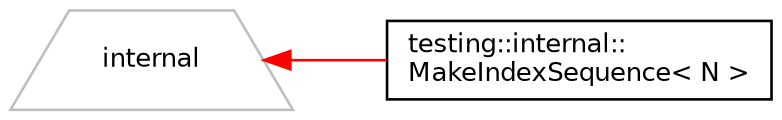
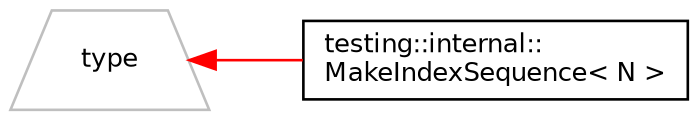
(152, 60) -> (110, 60)
